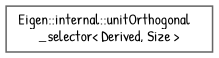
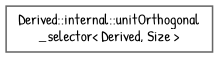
(109, 29) -> (109, 29)
